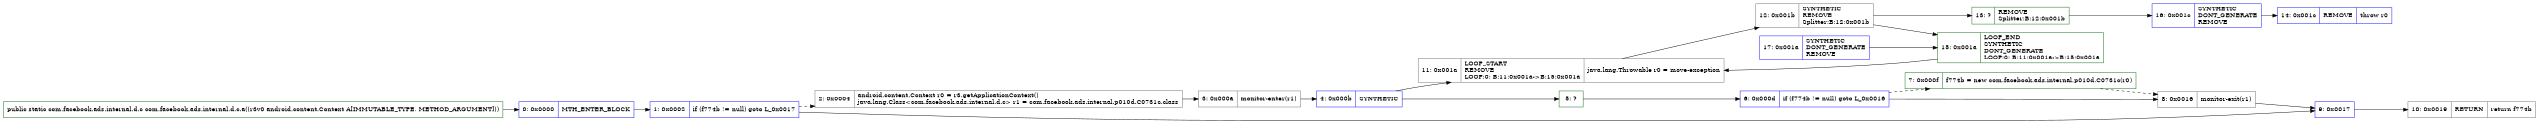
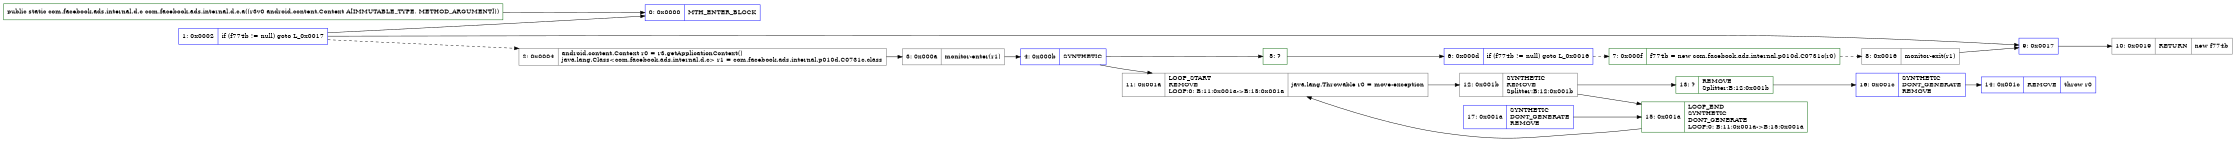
(2021, 99) -> none
(2511, 109) -> (2212, 46)
(640, 110) -> (484, 25)
